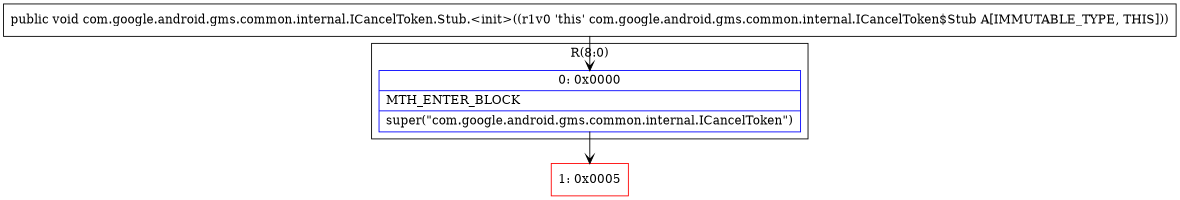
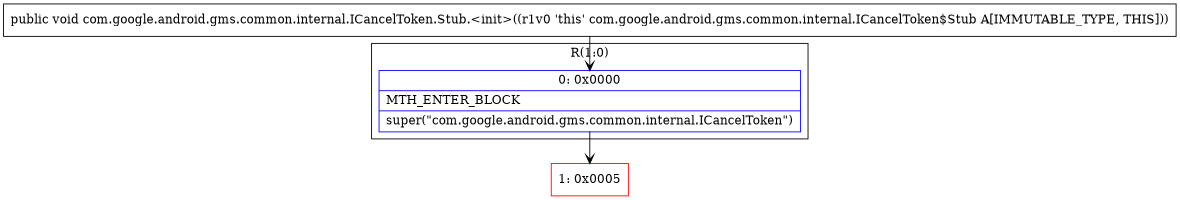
(590, 53) -> (590, 53)
